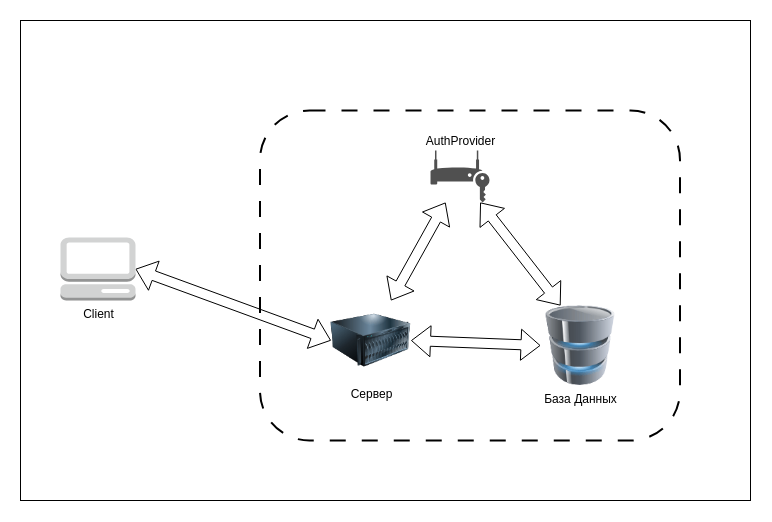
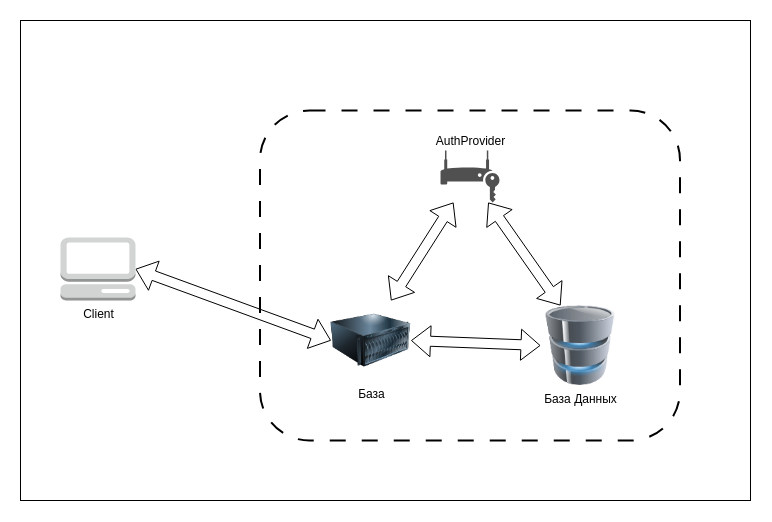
(460, 177) -> (470, 177)
(372, 395) -> (372, 395)
